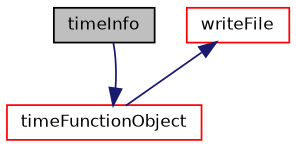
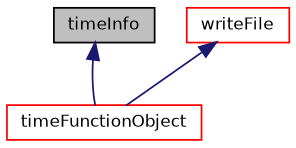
(116, 65) -> (93, 83)
